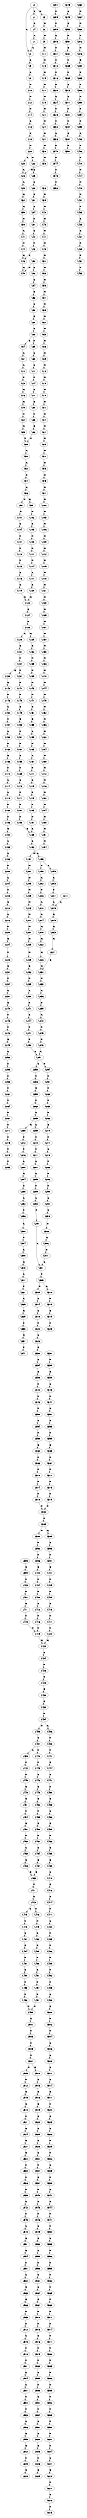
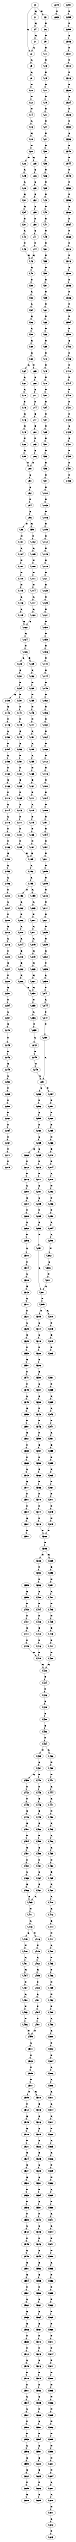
(32, 168) -> (45, 169)
none -> (68, 200)
(29, 267) -> (31, 279)
(53, 901) -> (33, 926)
(7, 1148) -> none
none -> (26, 1383)
